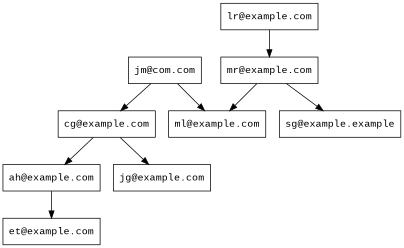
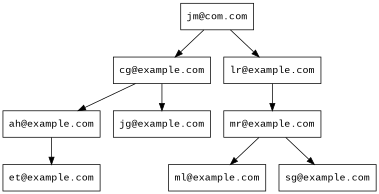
(188, 95) -> (242, 41)
(340, 124) -> (328, 178)
